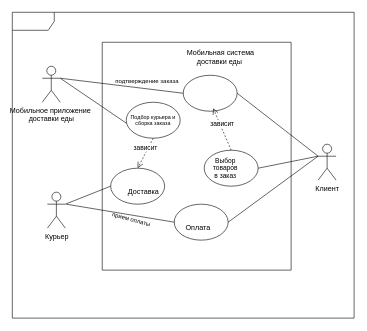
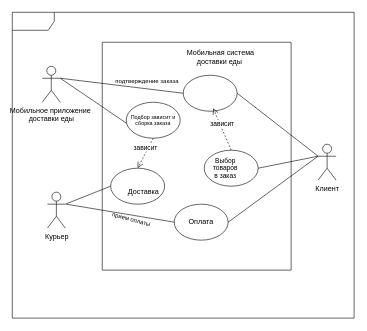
(153, 120) -> (153, 120)
(198, 228) -> (201, 222)
